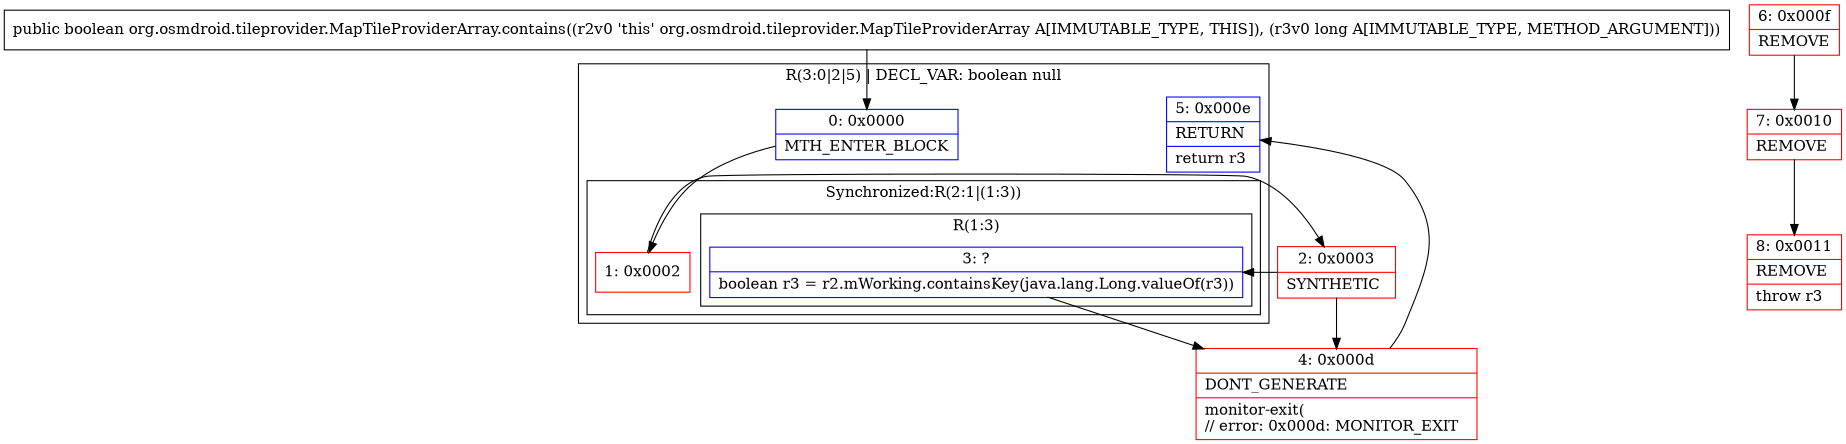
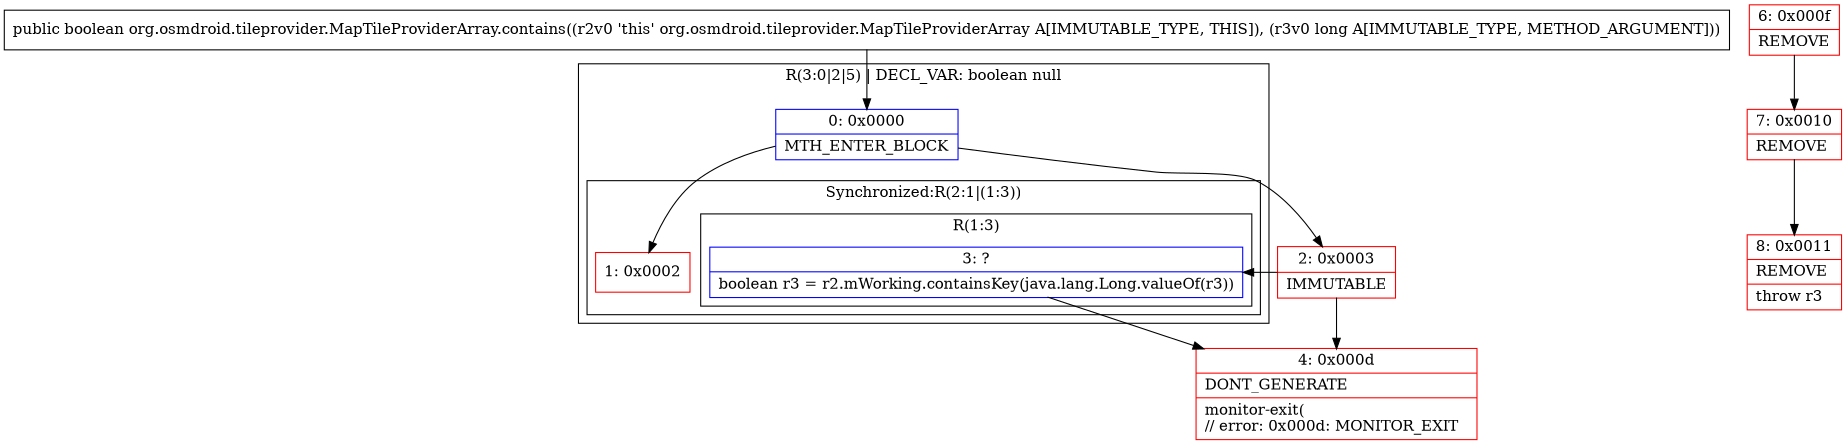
(1213, 135) -> none
(974, 174) -> (1149, 171)
(1333, 285) -> (1337, 285)
